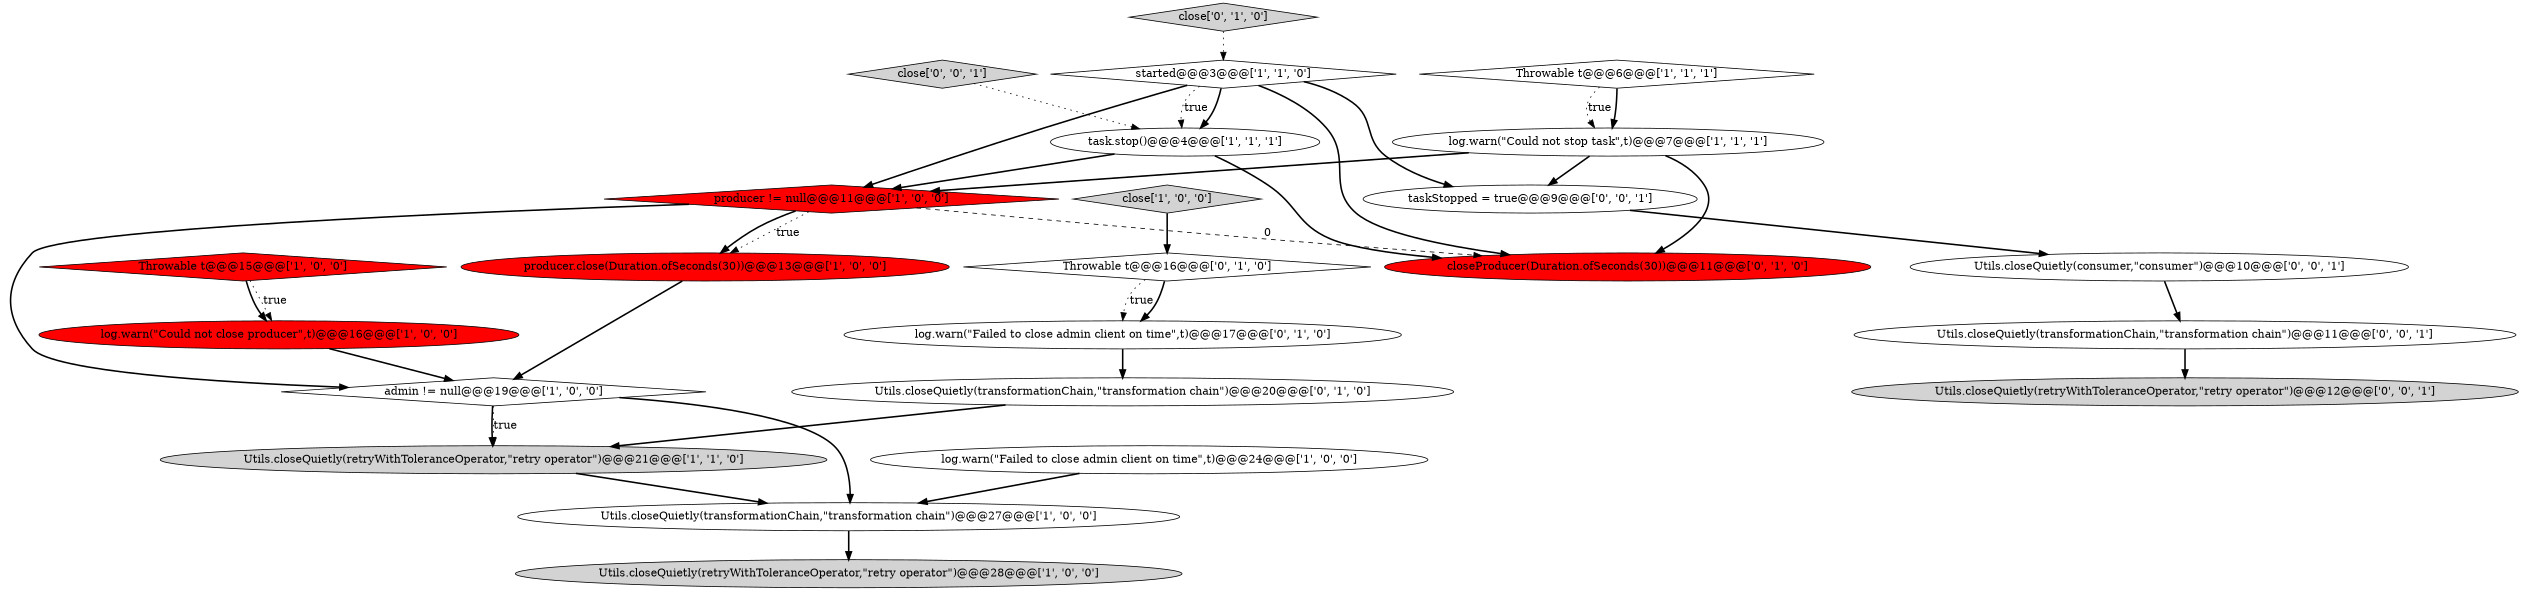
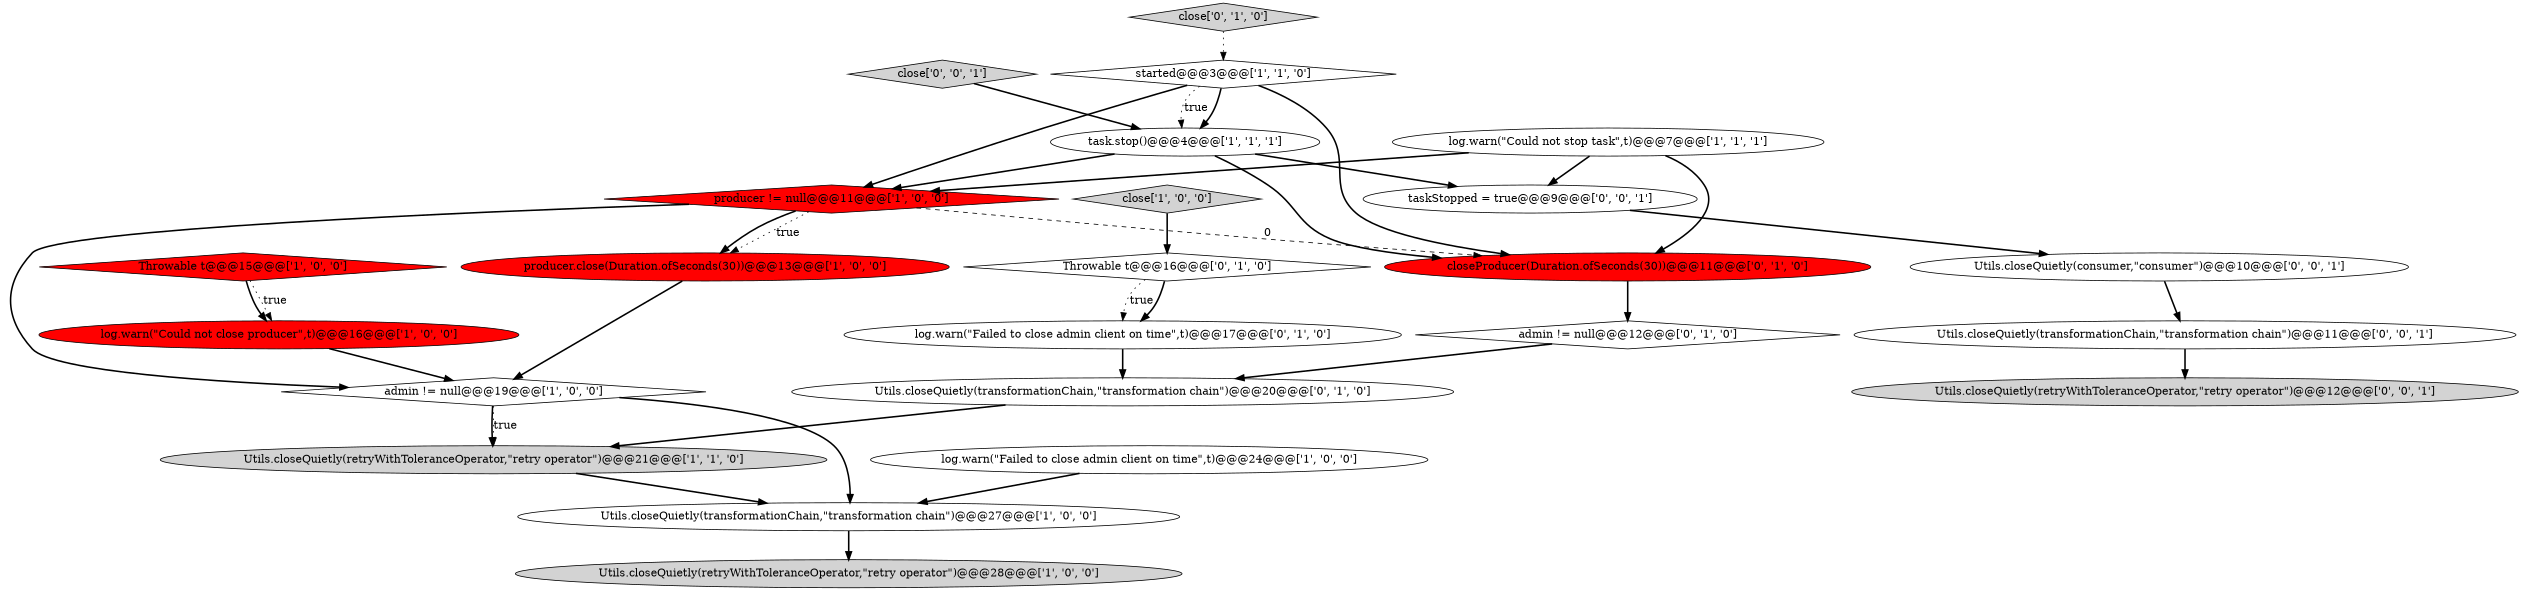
(1617, 74) -> none
(1053, 105) -> (1053, 105)
(1371, 135) -> (1352, 170)
none -> (1628, 335)
